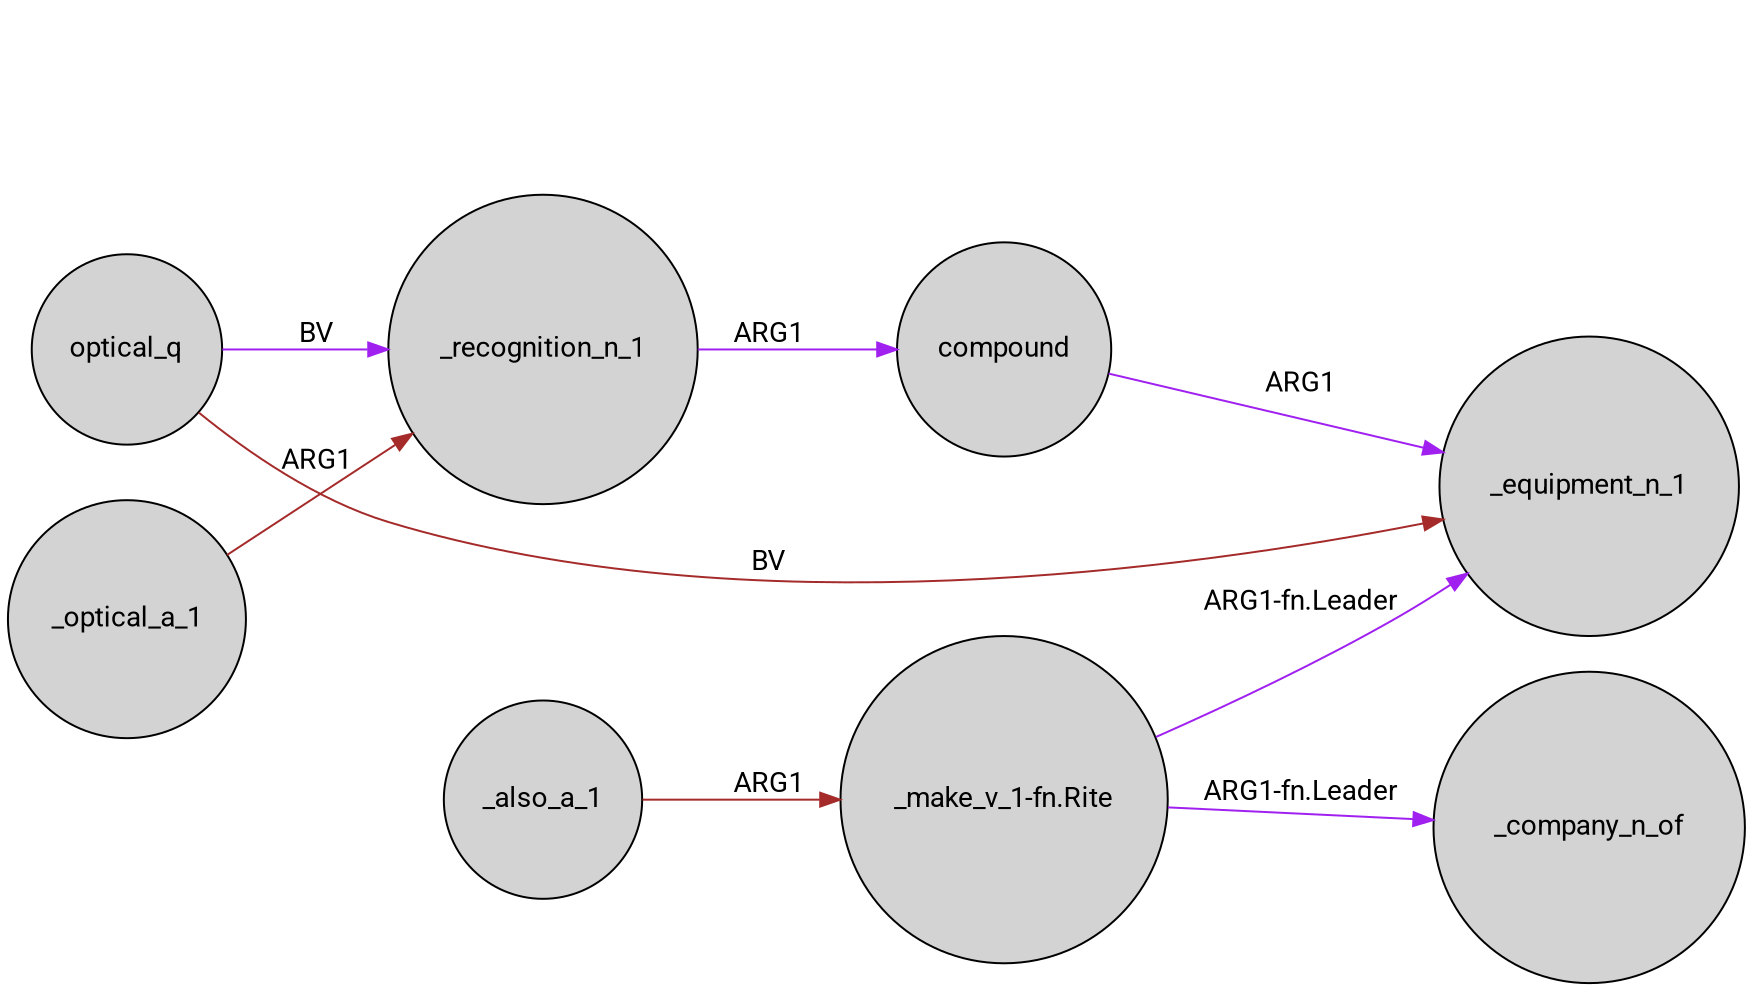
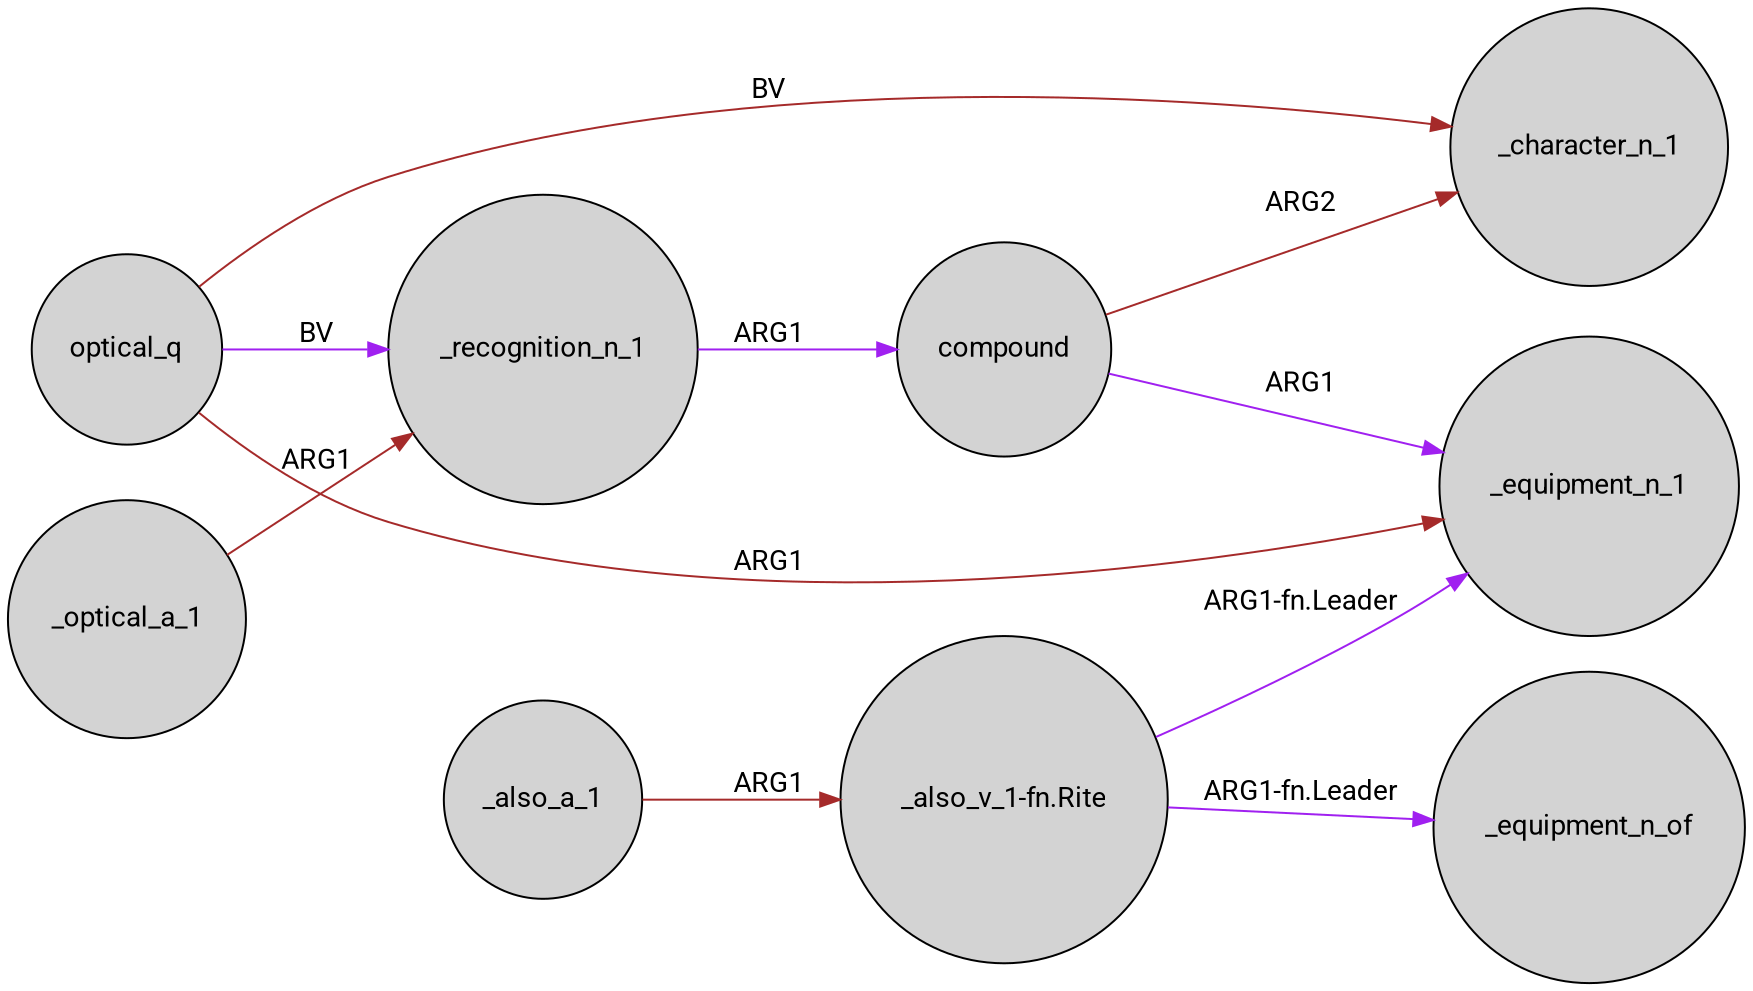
none -> (1589, 147)
(769, 563) -> (769, 563)
(1004, 800) -> (1004, 800)
(1589, 827) -> (1589, 827)
